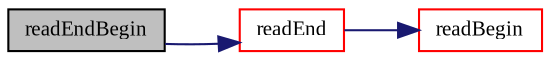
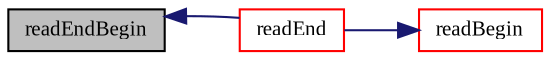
(192, 44) -> (213, 17)
